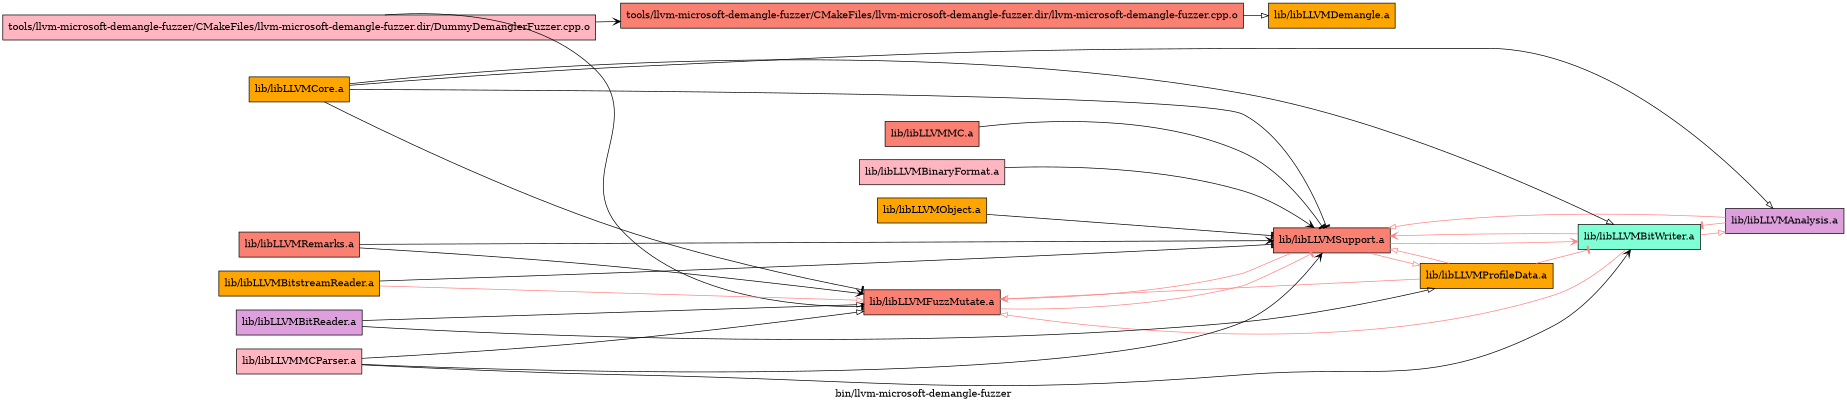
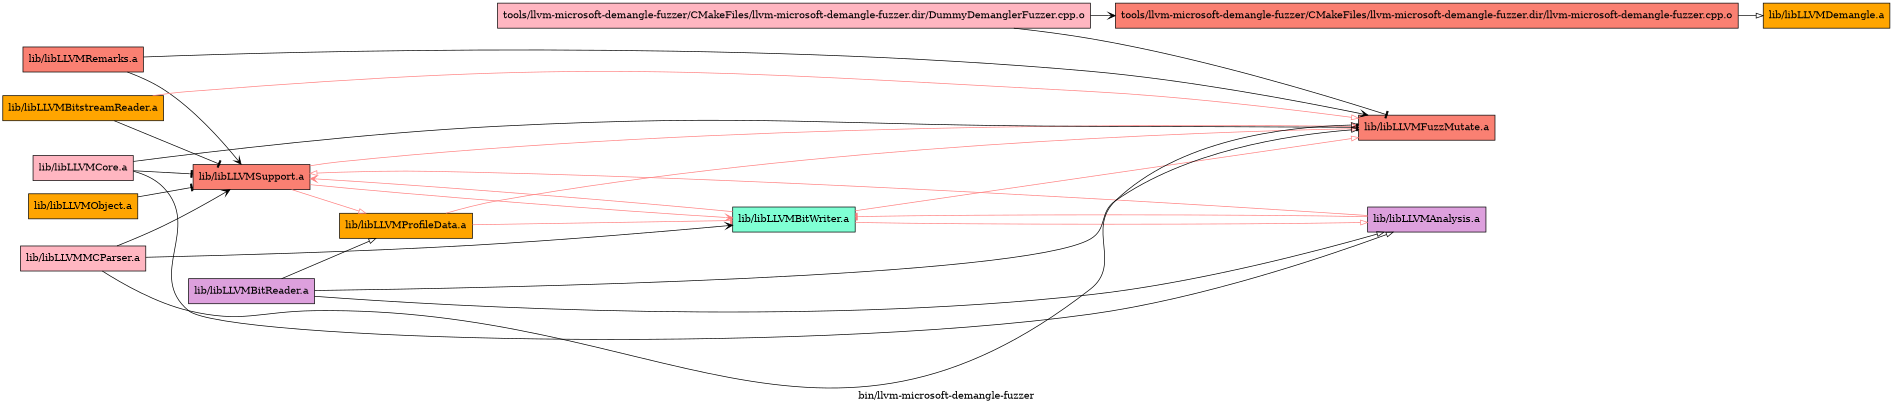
(990, 65) -> none
(299, 89) -> (83, 168)
(932, 134) -> none
(932, 172) -> none
(1423, 257) -> none
(1159, 301) -> none
none -> (849, 310)
